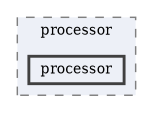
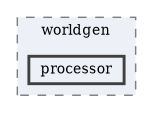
(76, 31) -> (76, 31)
